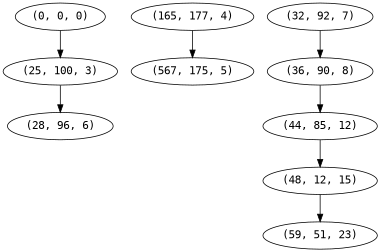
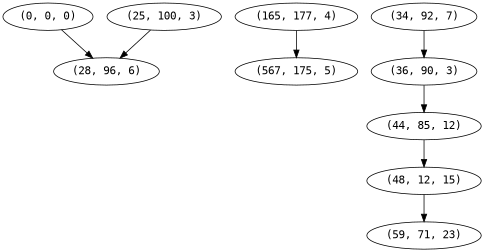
(320, 17) -> (424, 17)
(60, 40) -> (74, 41)
(320, 71) -> (424, 71)
(320, 236) -> (424, 236)
